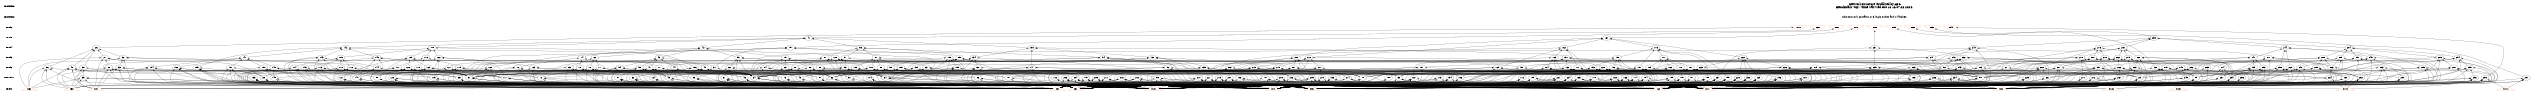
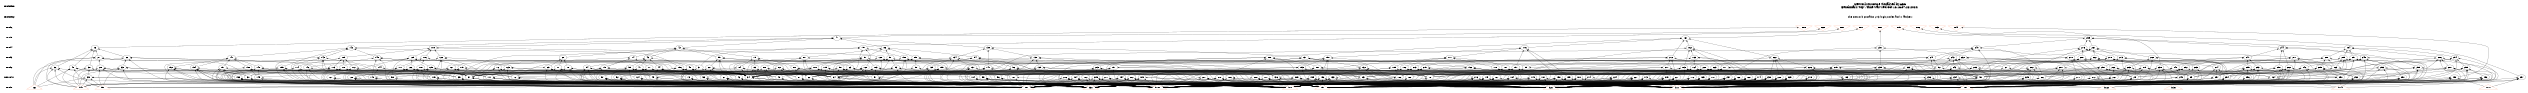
(832, 78) -> (809, 77)
(1620, 84) -> (1408, 83)
